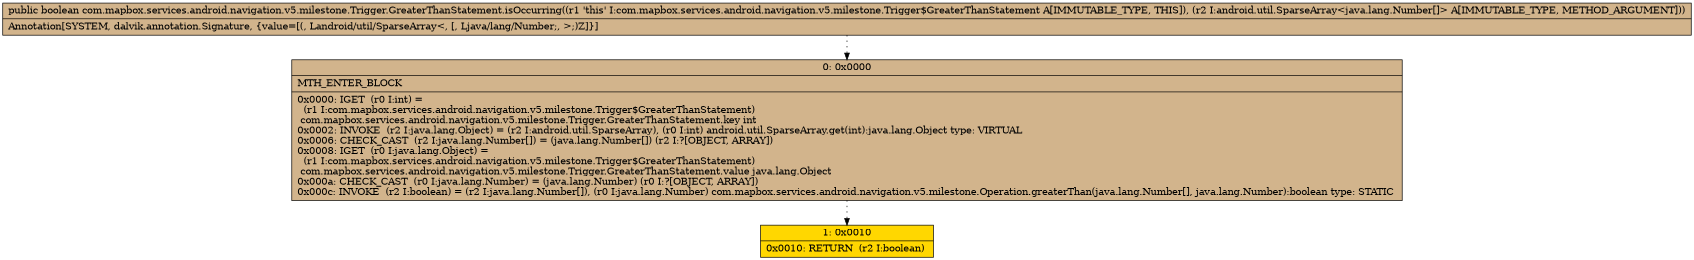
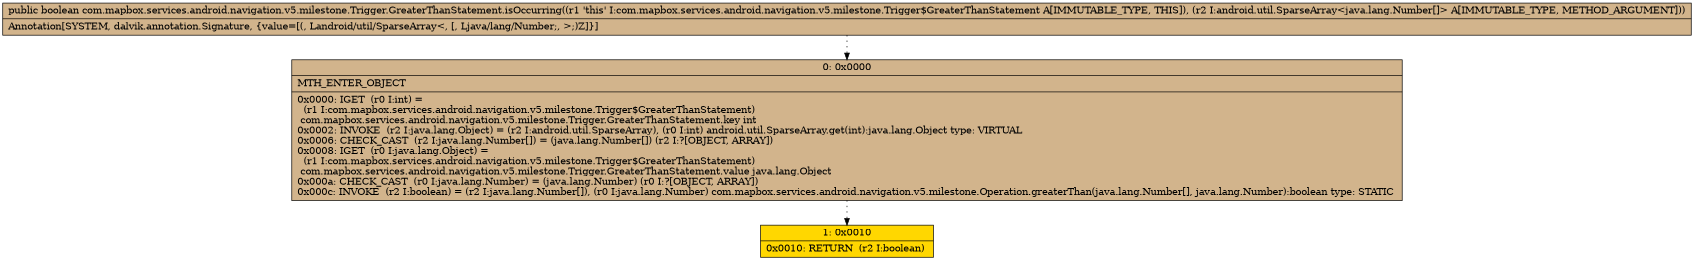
(350, 83) -> (352, 83)
